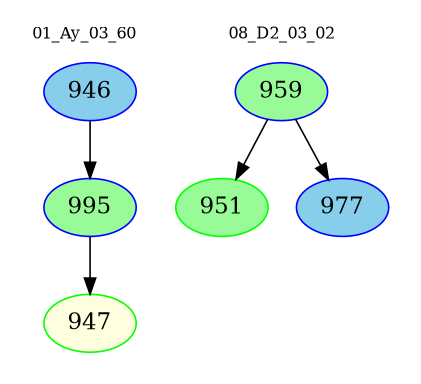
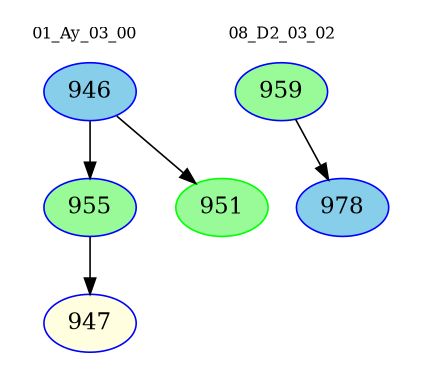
(84, 35) -> (84, 35)
(256, 142) -> (138, 134)
(90, 207) -> (90, 207)
(343, 207) -> (343, 207)
(90, 323) -> (90, 323)
